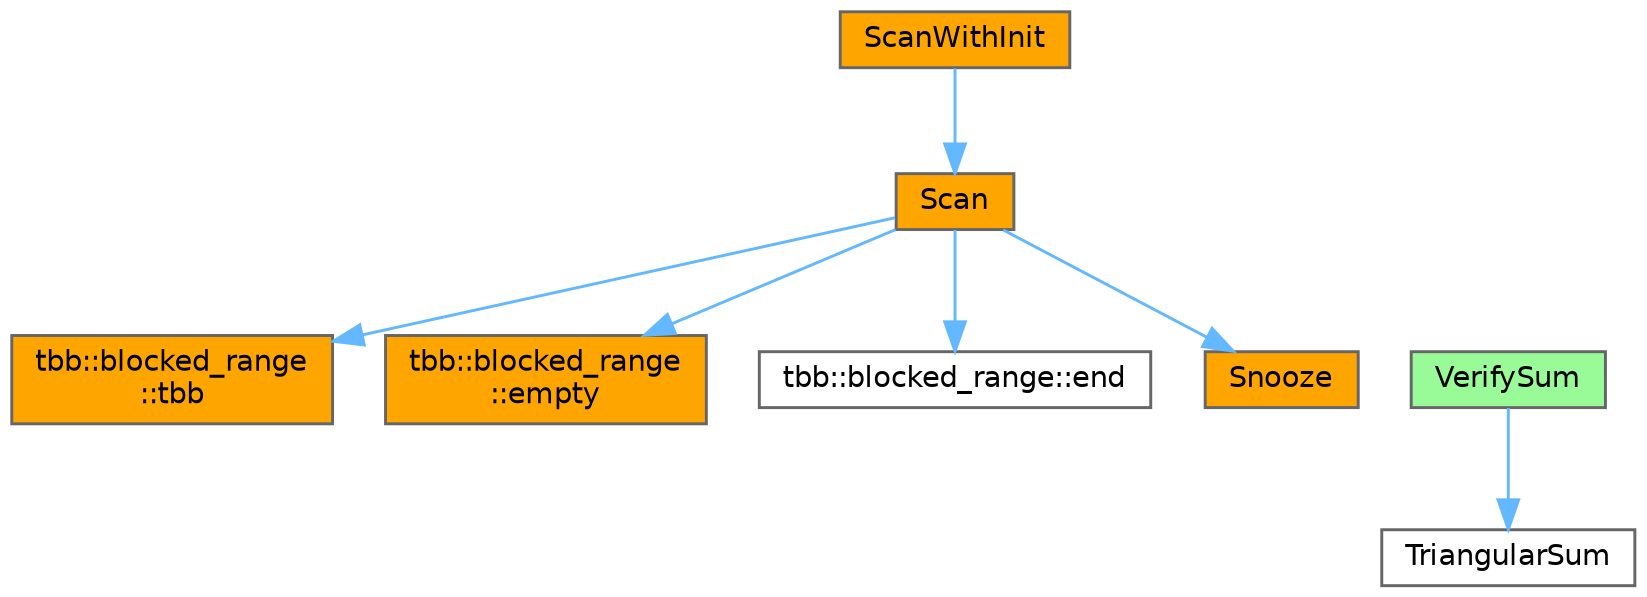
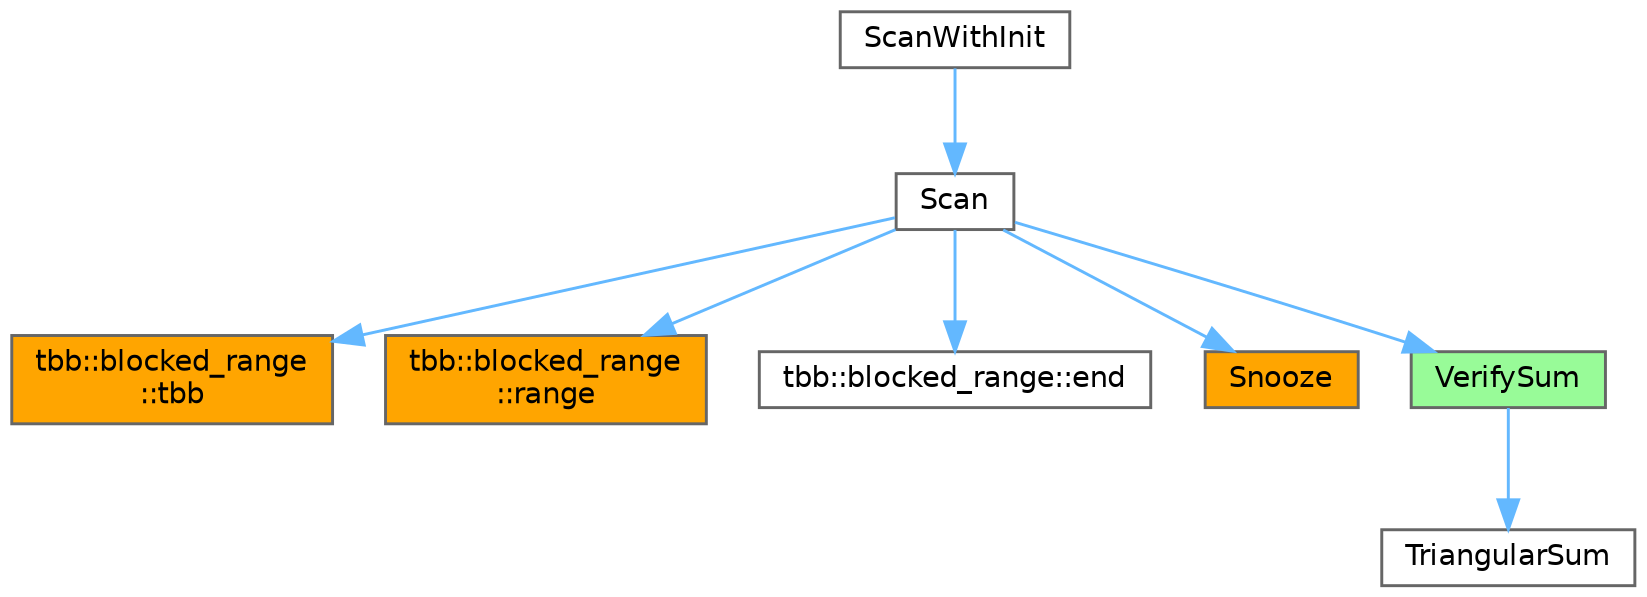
(955, 40) -> (955, 40)
(955, 202) -> (955, 202)
none -> (1210, 281)
(546, 380) -> (546, 380)
